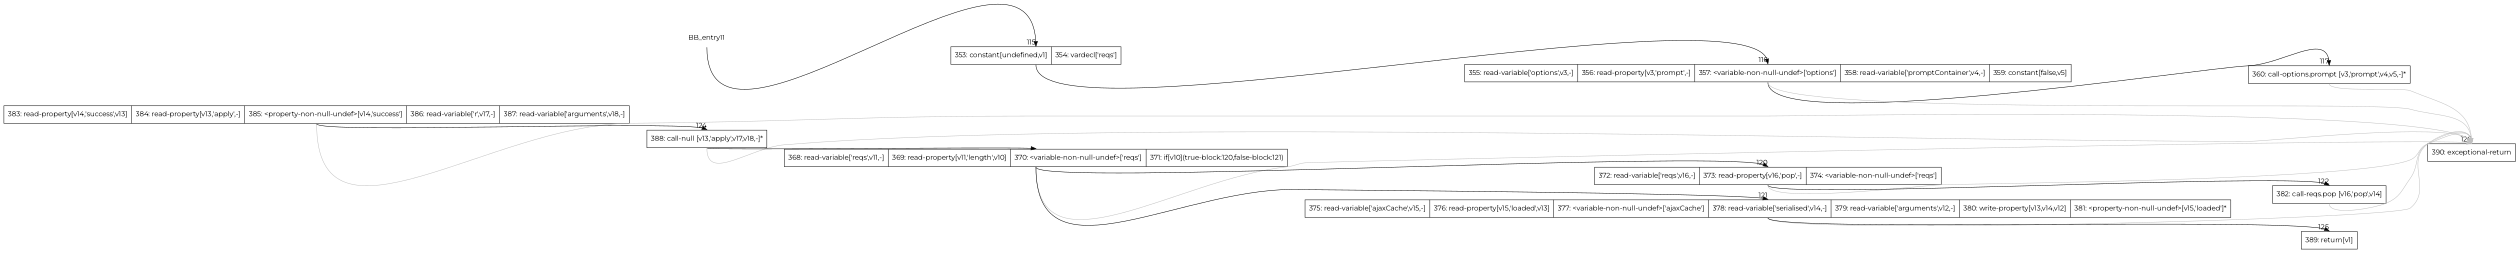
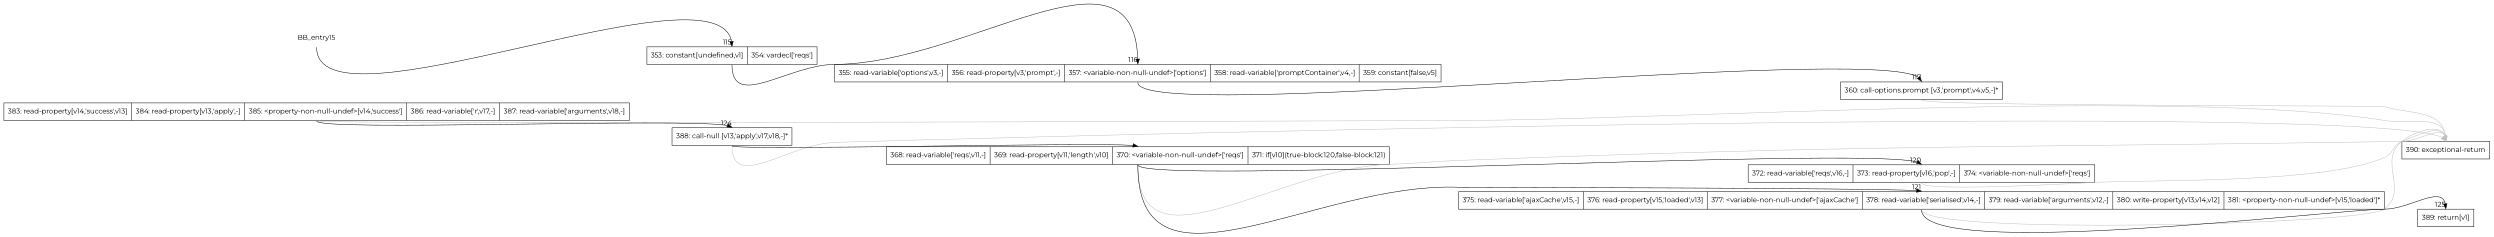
(707, 38) -> (317, 38)
(2124, 106) -> none
(2329, 195) -> none
